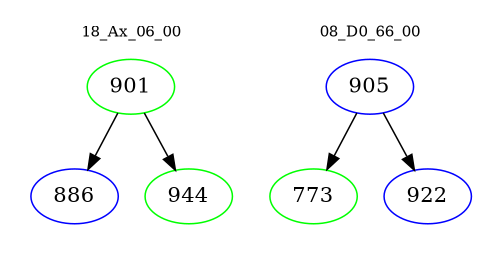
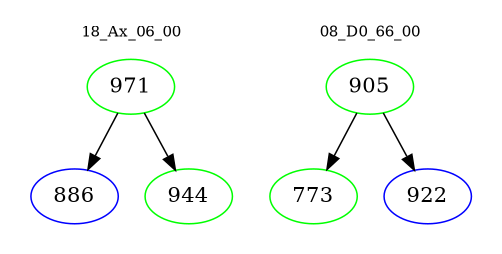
(131, 87) -> (131, 87)
(370, 87) -> (370, 87)
